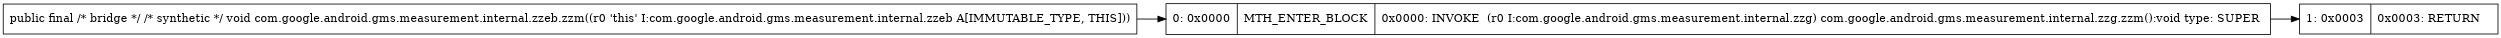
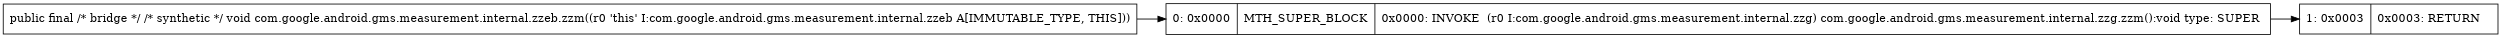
(1306, 19) -> (1306, 19)
